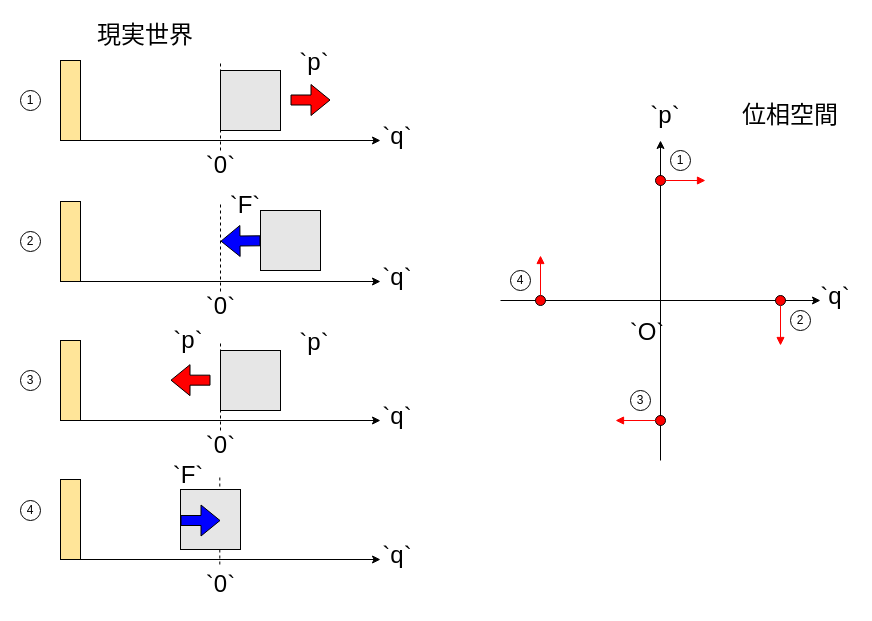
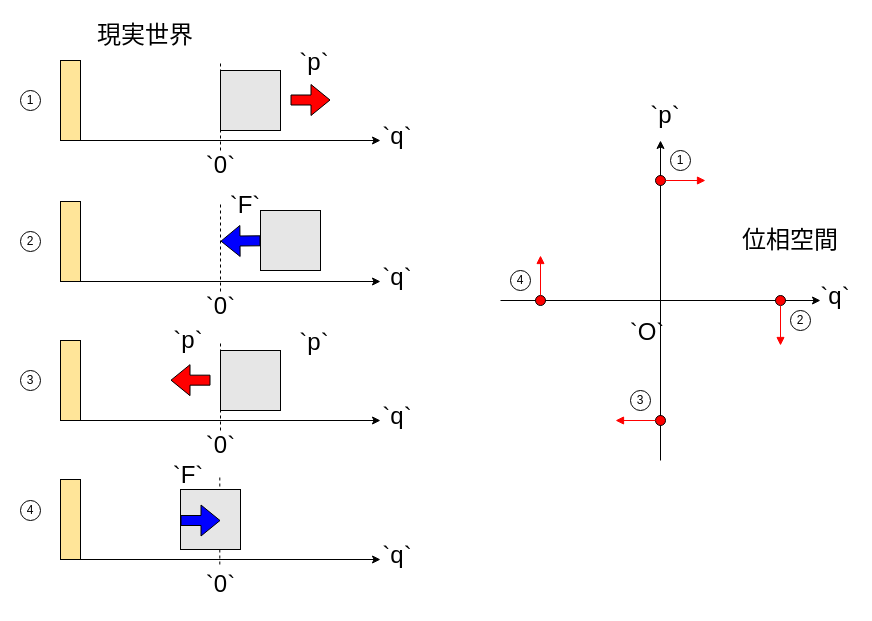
(791, 116) -> (791, 241)
